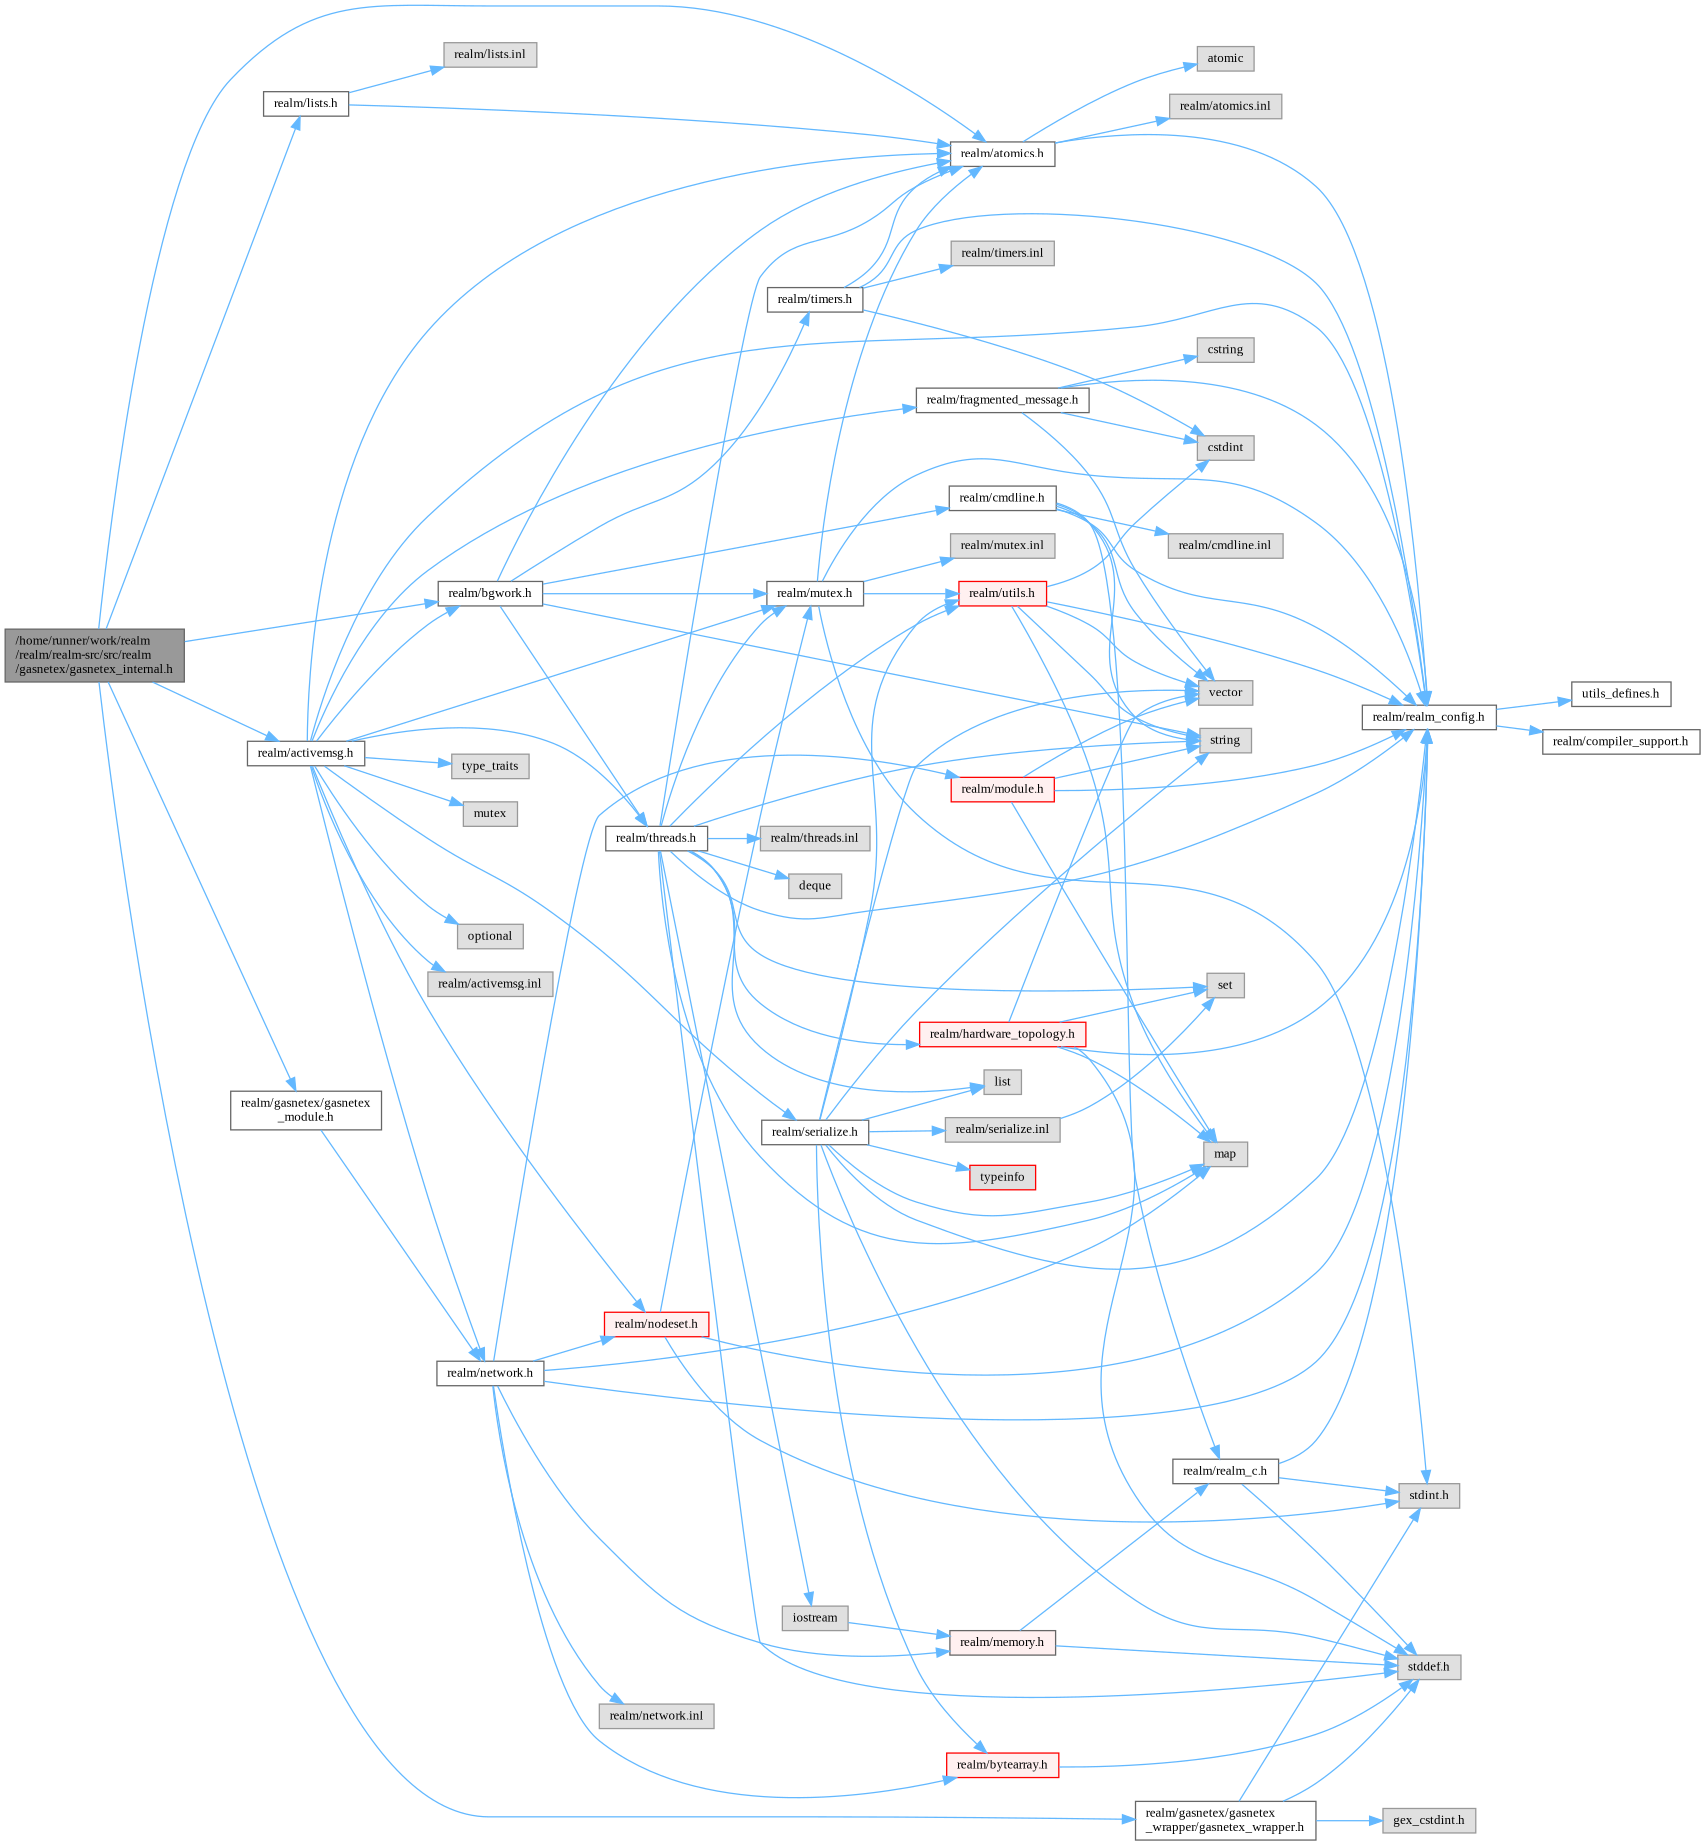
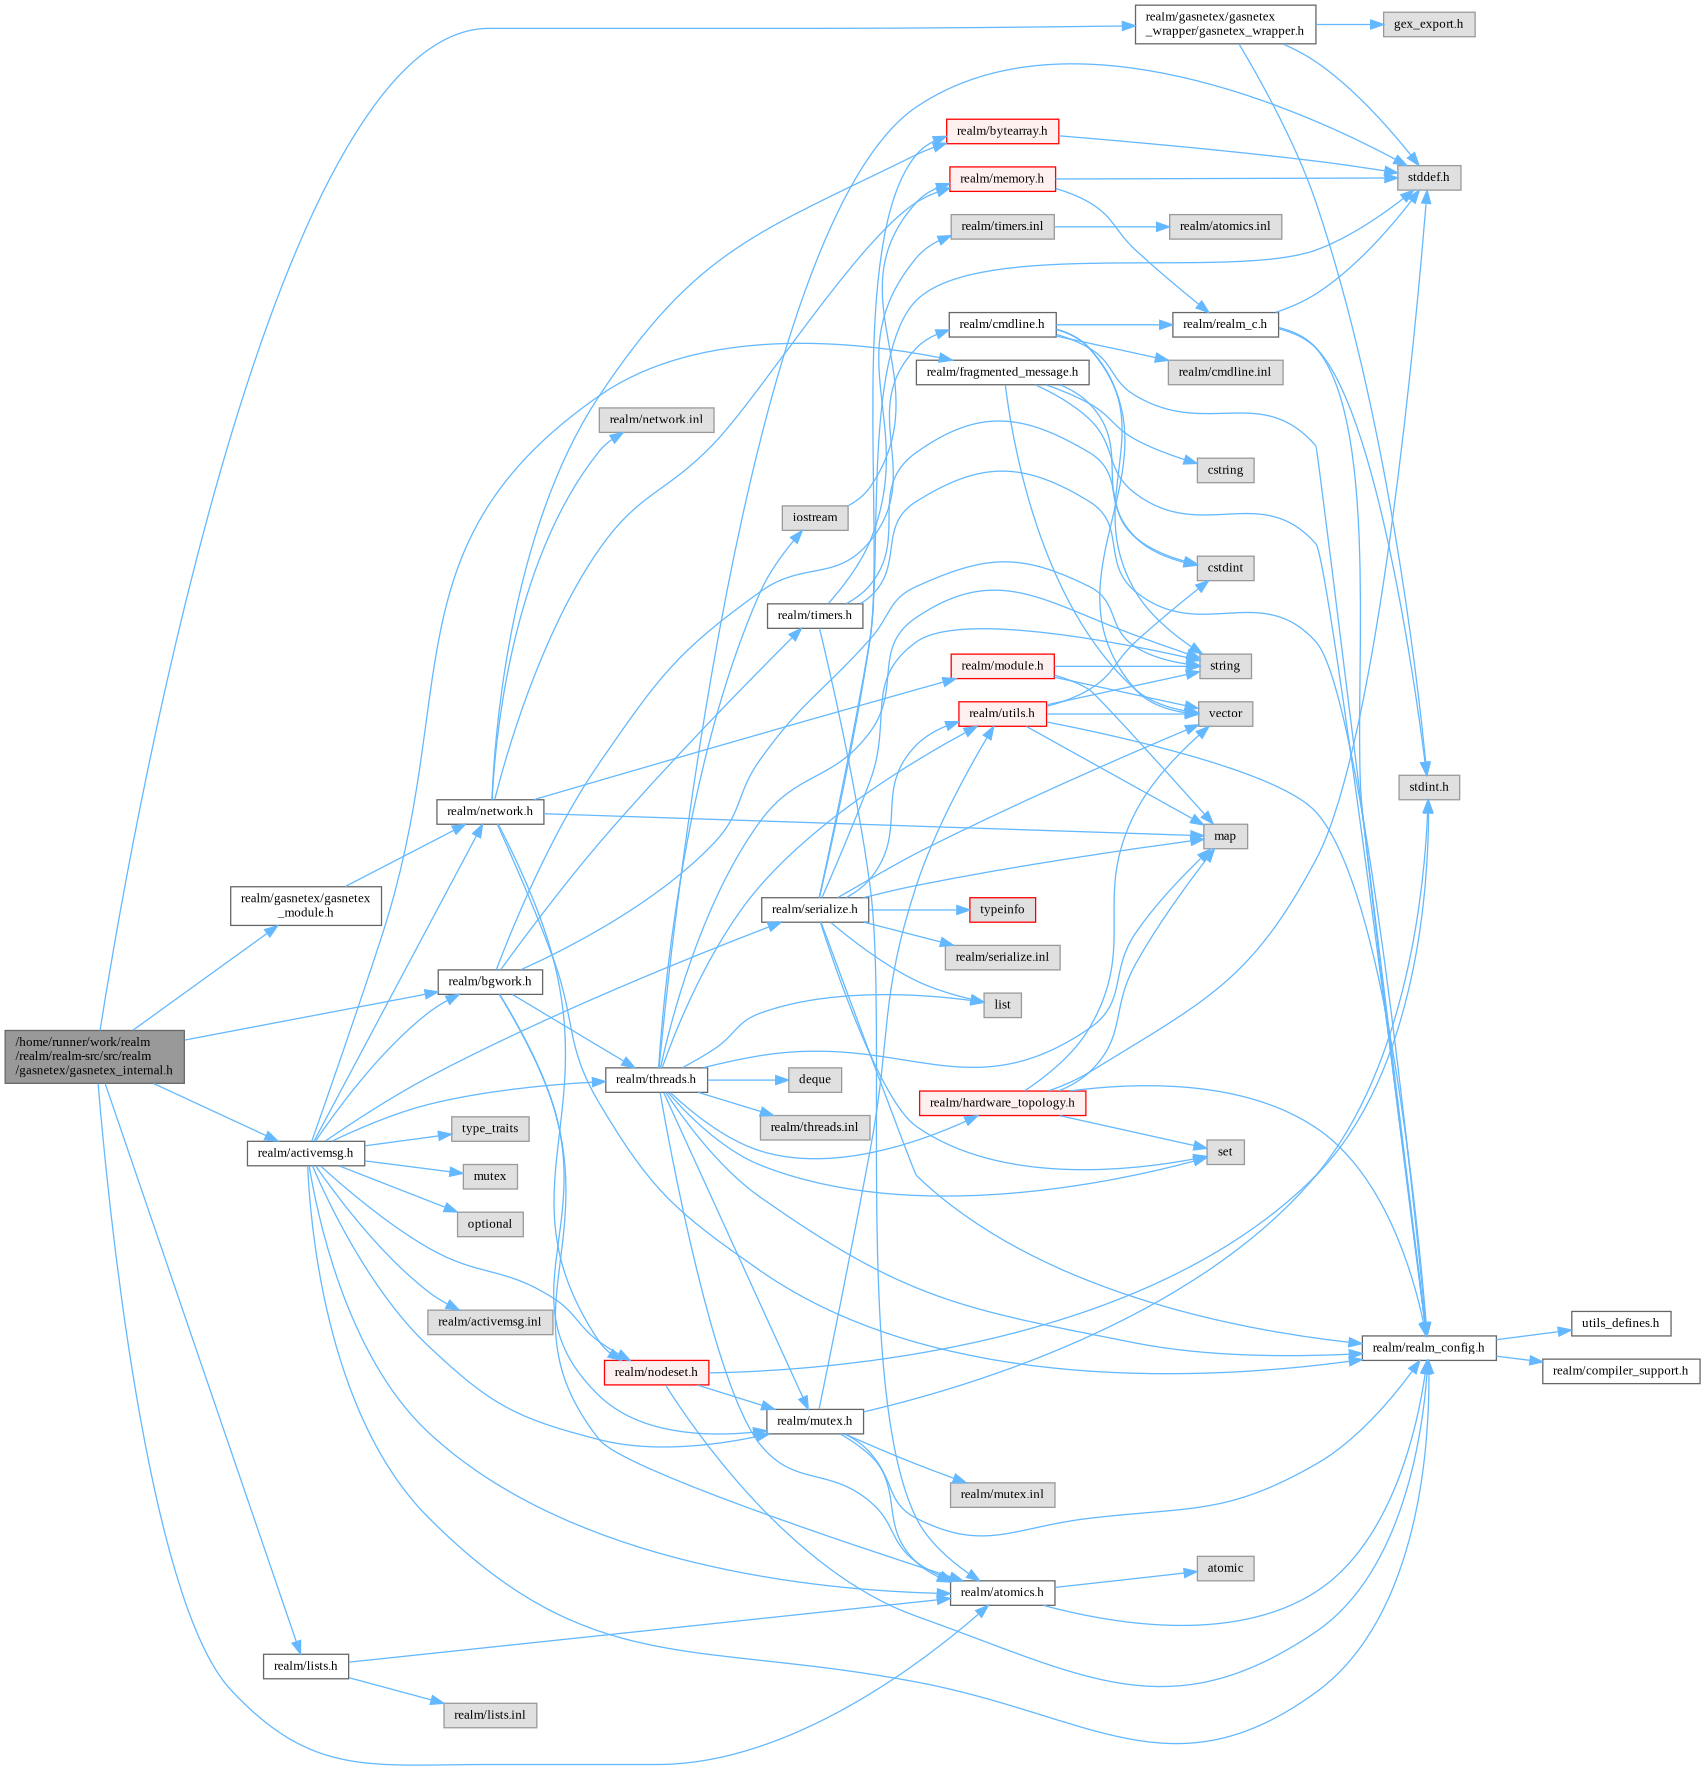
(1129, 127) -> (1105, 227)
(1227, 781) -> none
(1140, 1072) -> (942, 1141)
(1003, 1643) -> (1003, 179)
(1429, 1821) -> (1429, 24)
